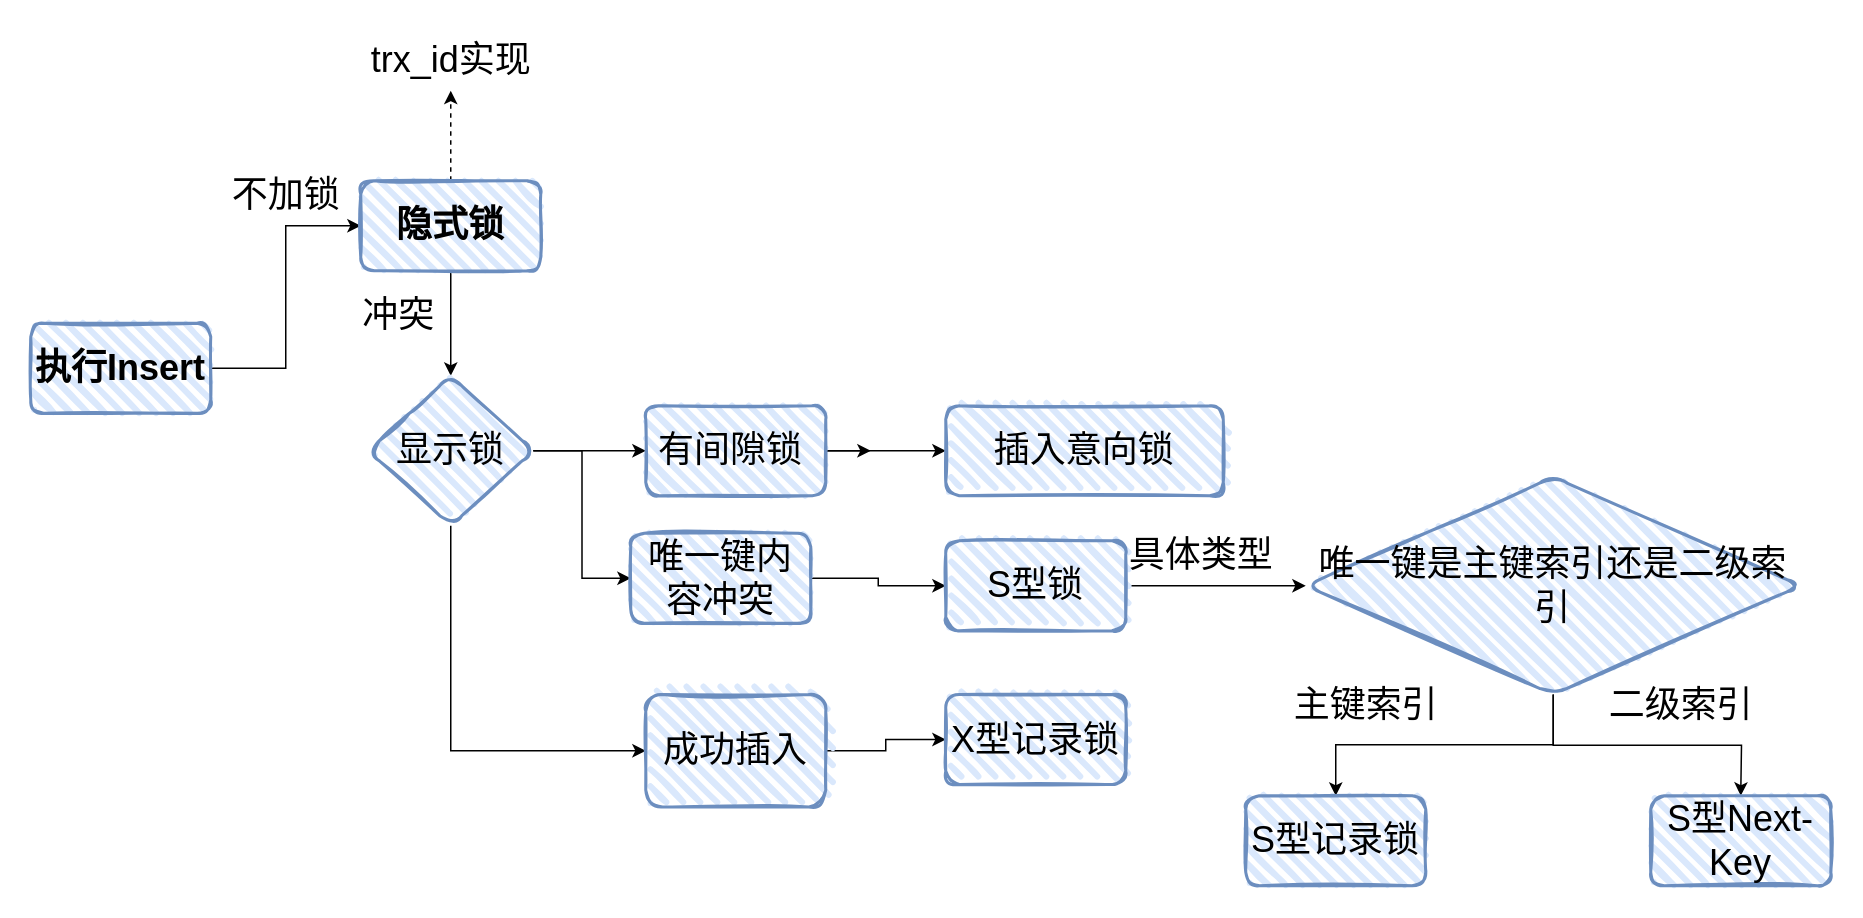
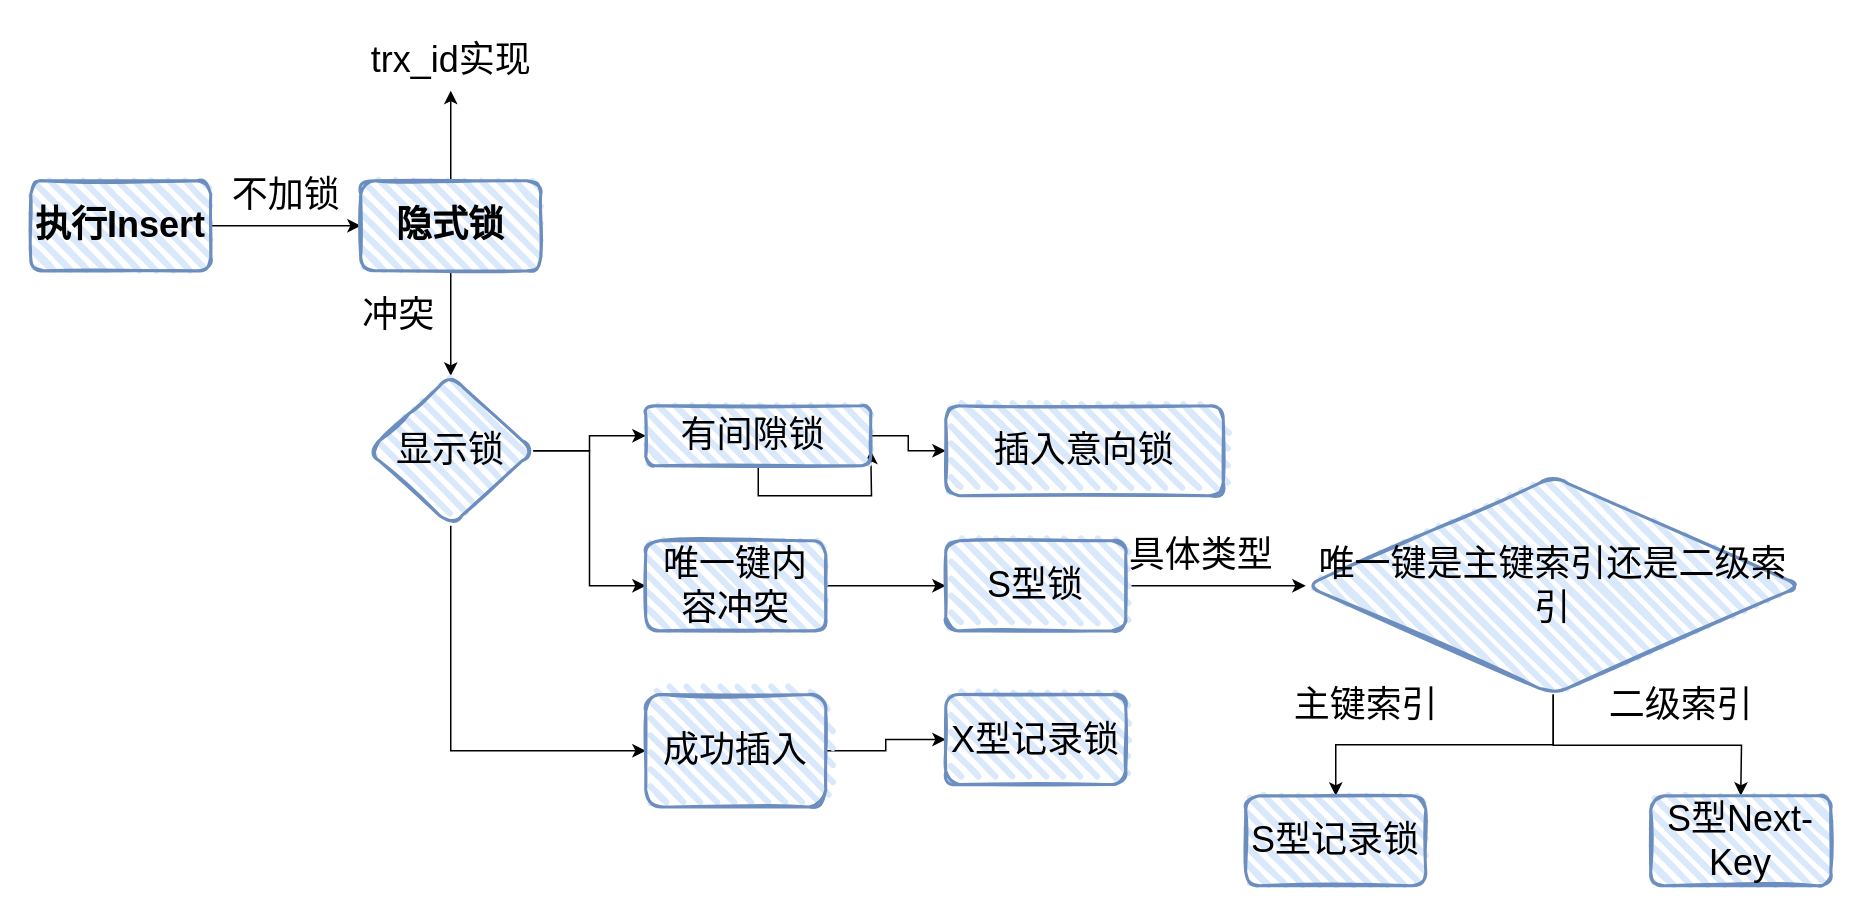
(451, 139) -> (451, 139)
(121, 368) -> (121, 226)
(736, 451) -> (758, 436)
(721, 578) -> (736, 586)
